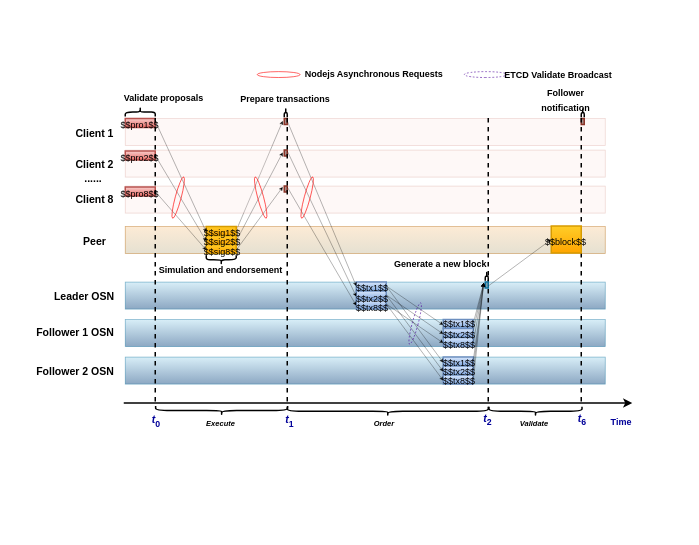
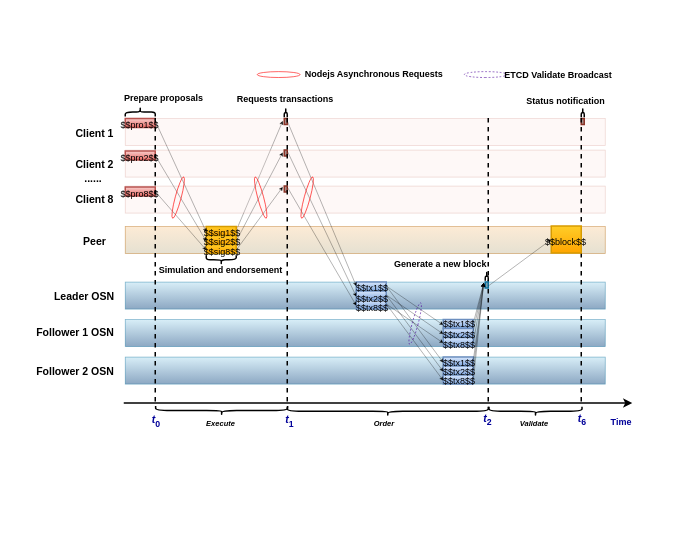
(164, 98) -> (164, 98)
(286, 100) -> (286, 100)
(566, 100) -> (566, 100)
